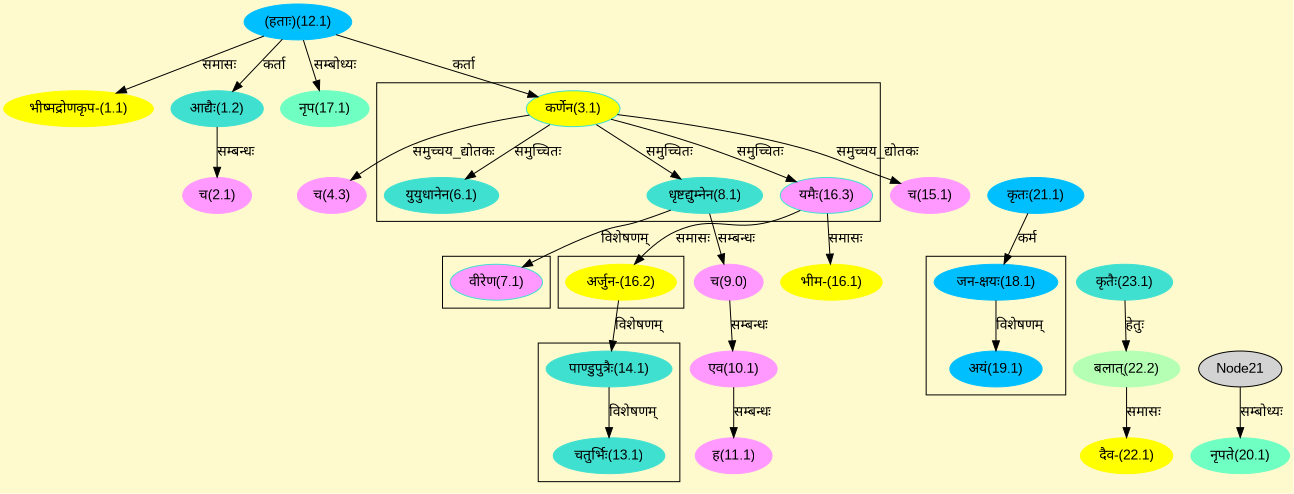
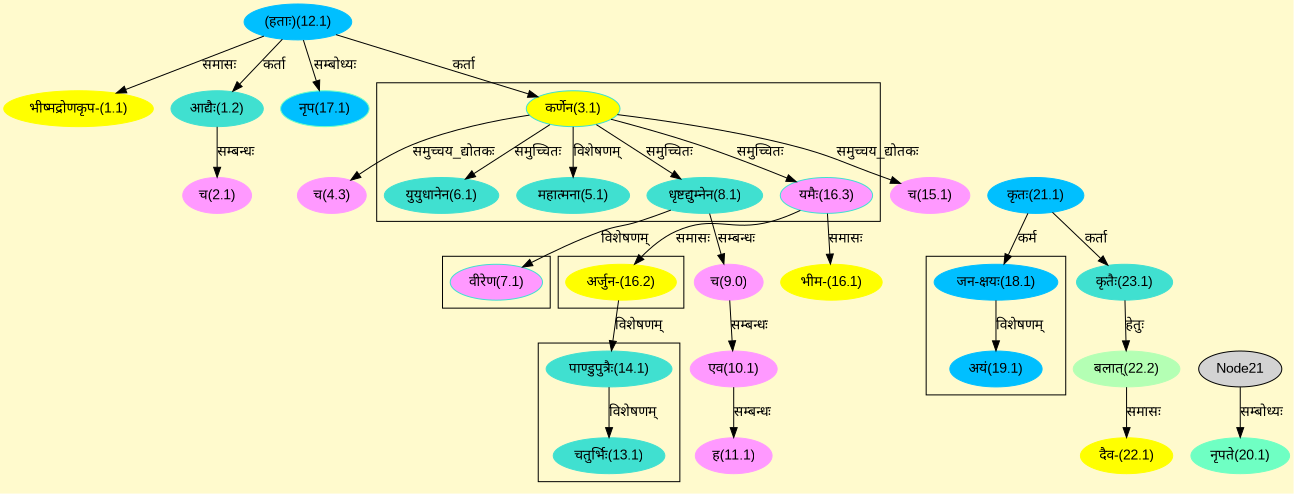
(325, 109) -> (325, 109)
none -> (573, 195)
none -> (1076, 235)
